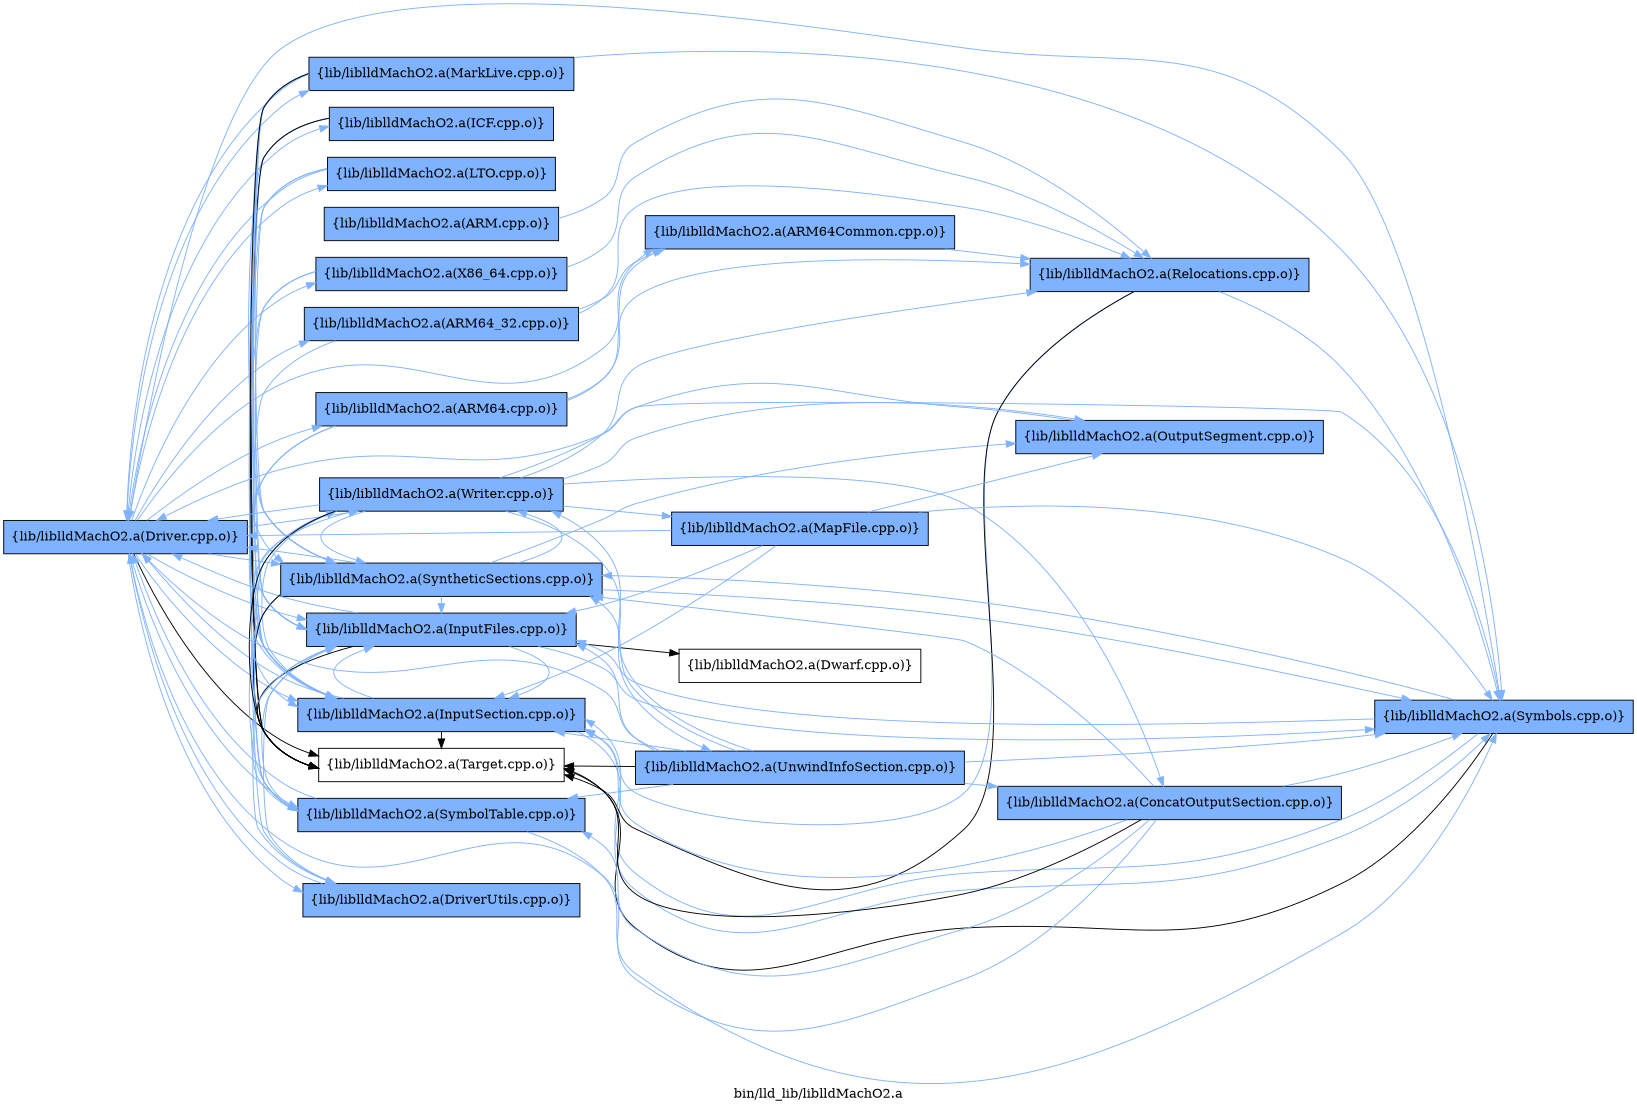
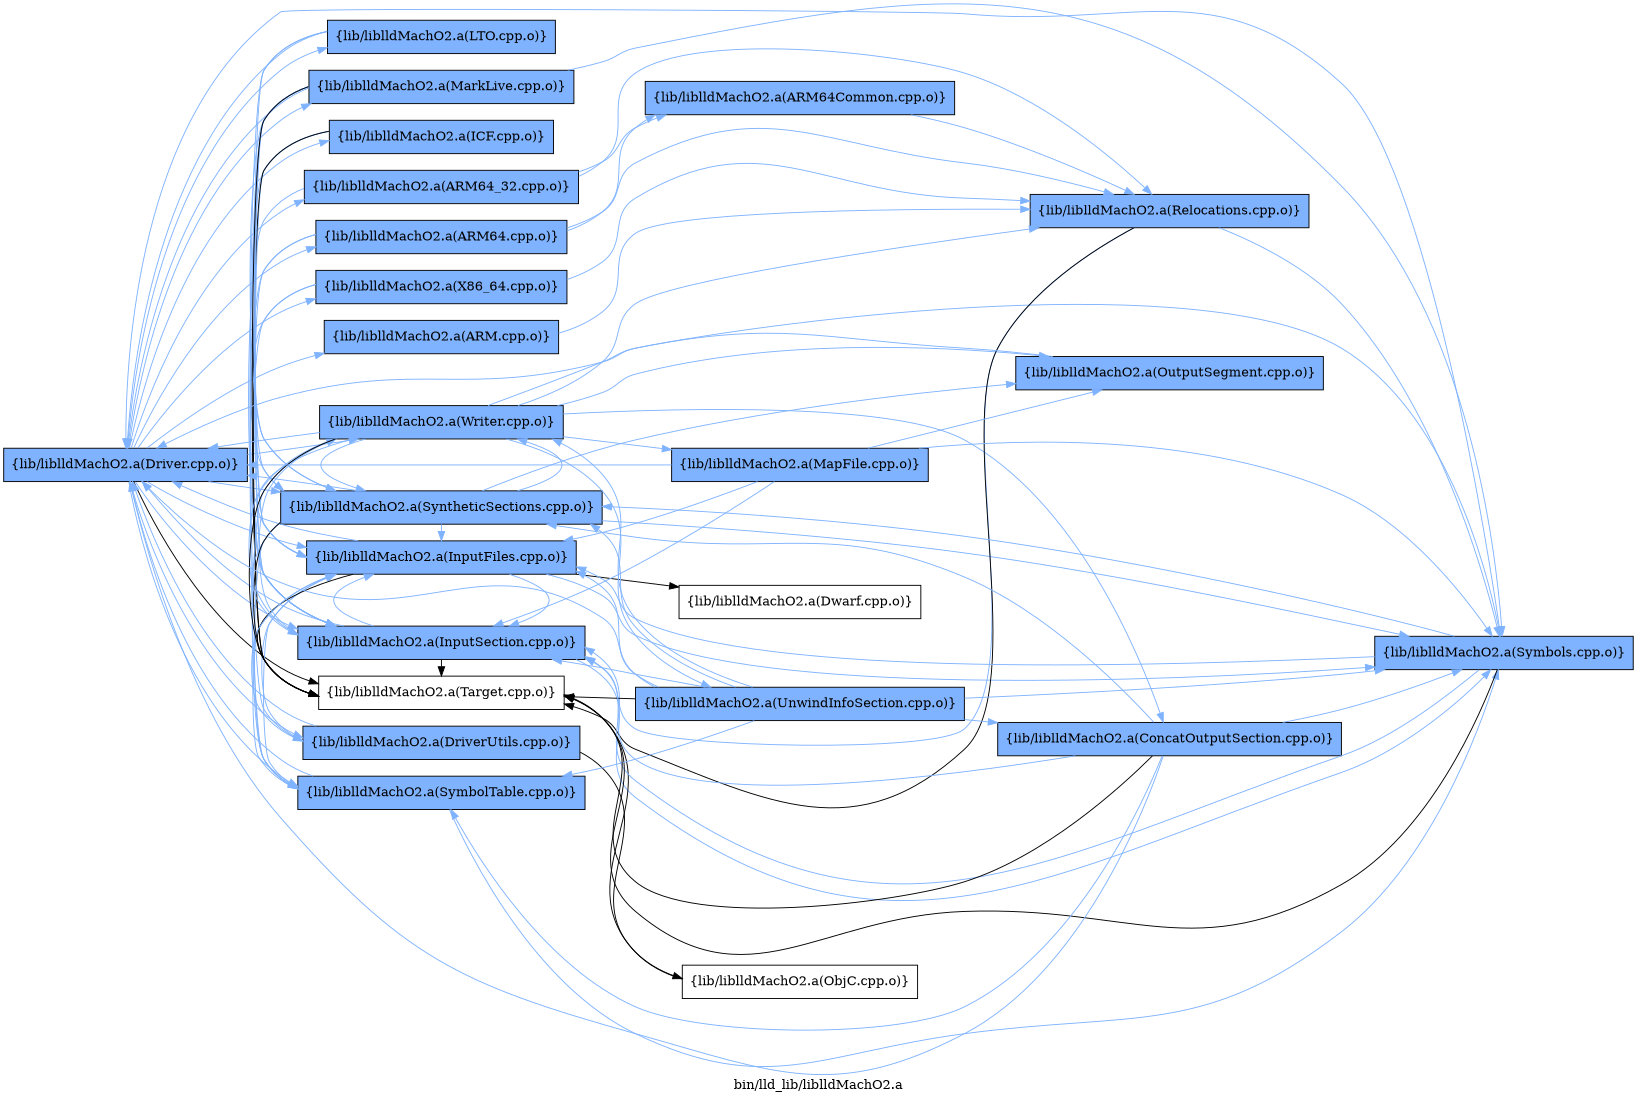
(402, 368) -> (227, 394)
none -> (800, 982)
